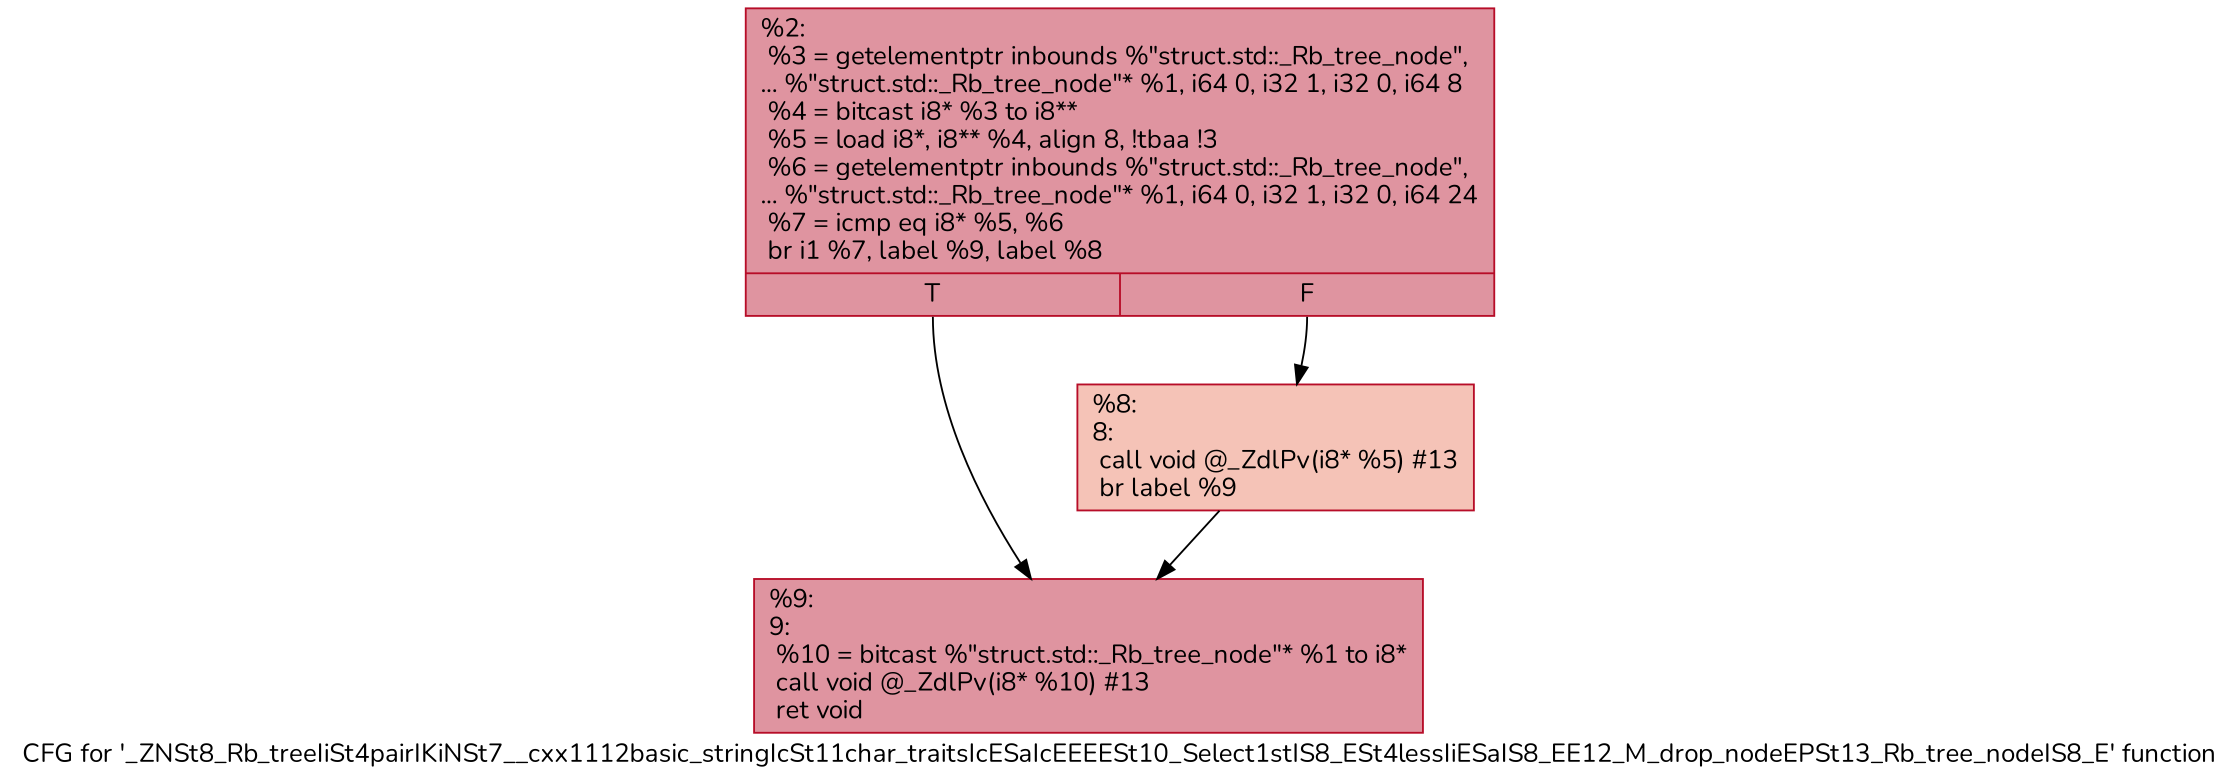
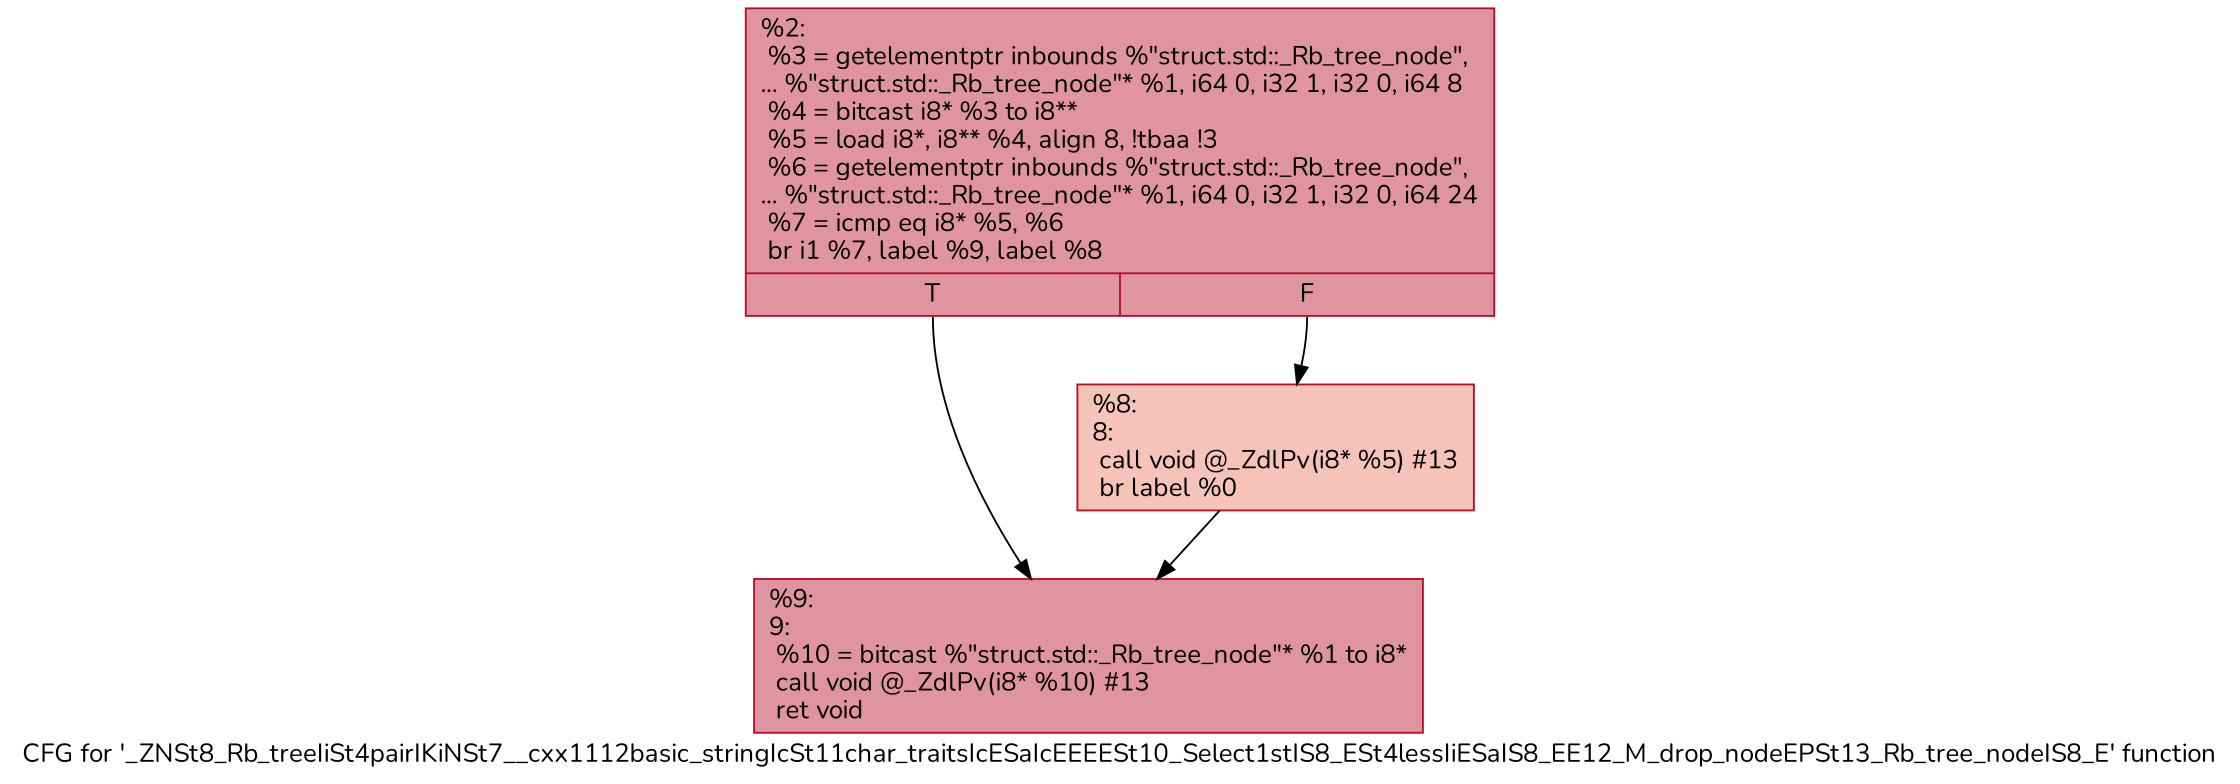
(1165, 488) -> (1165, 488)
